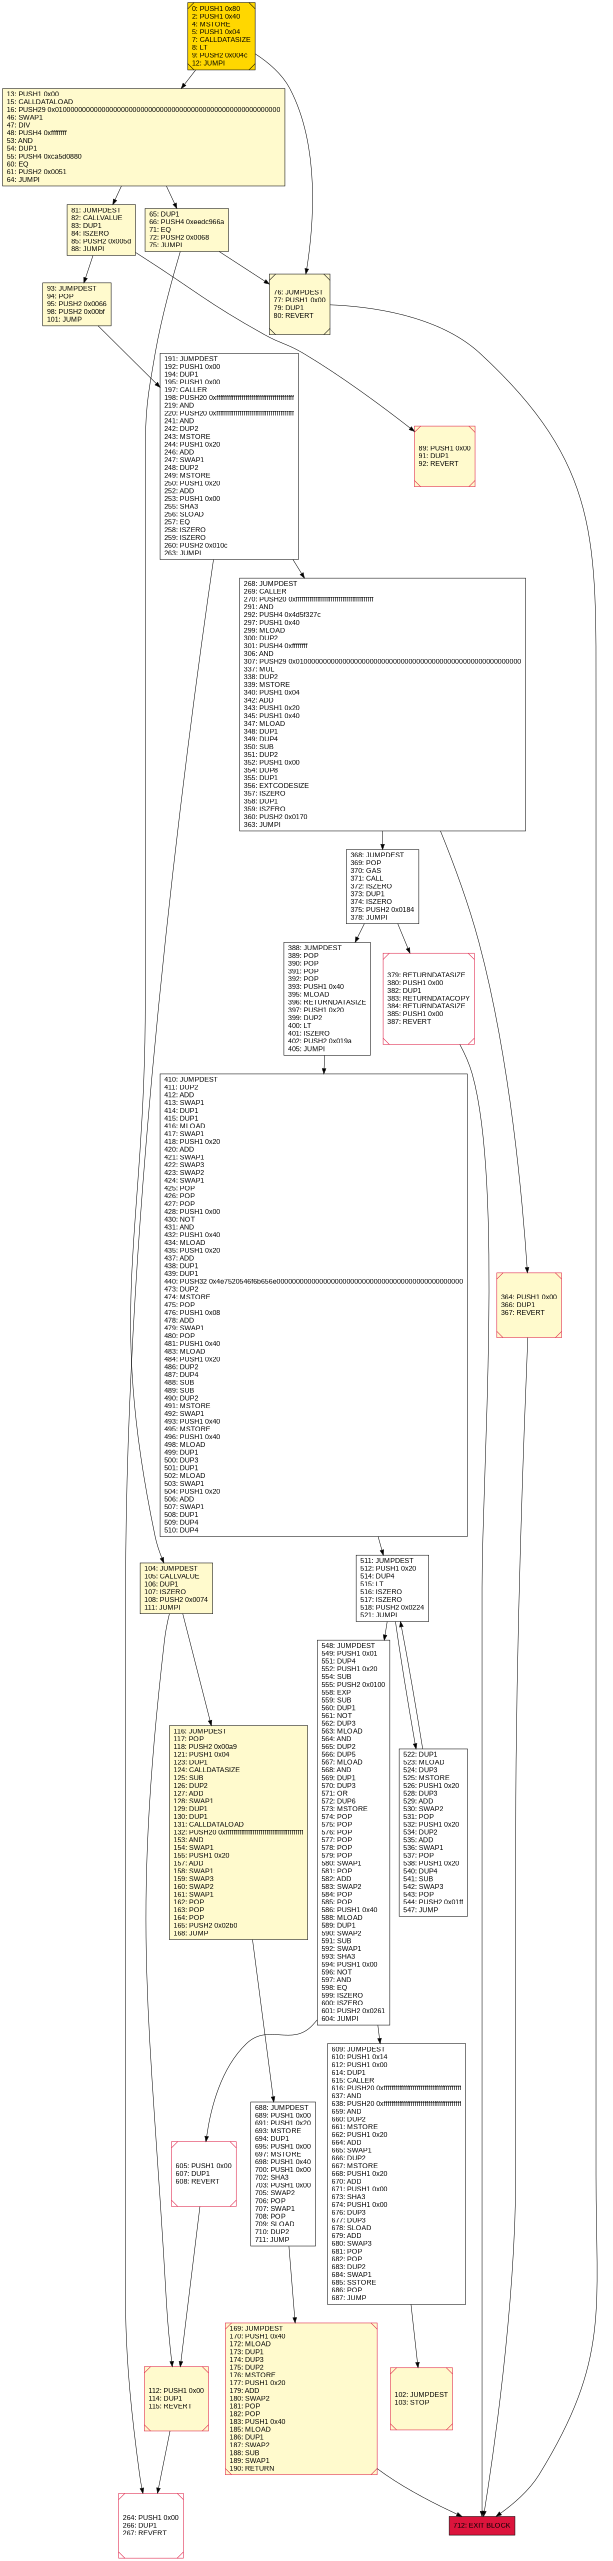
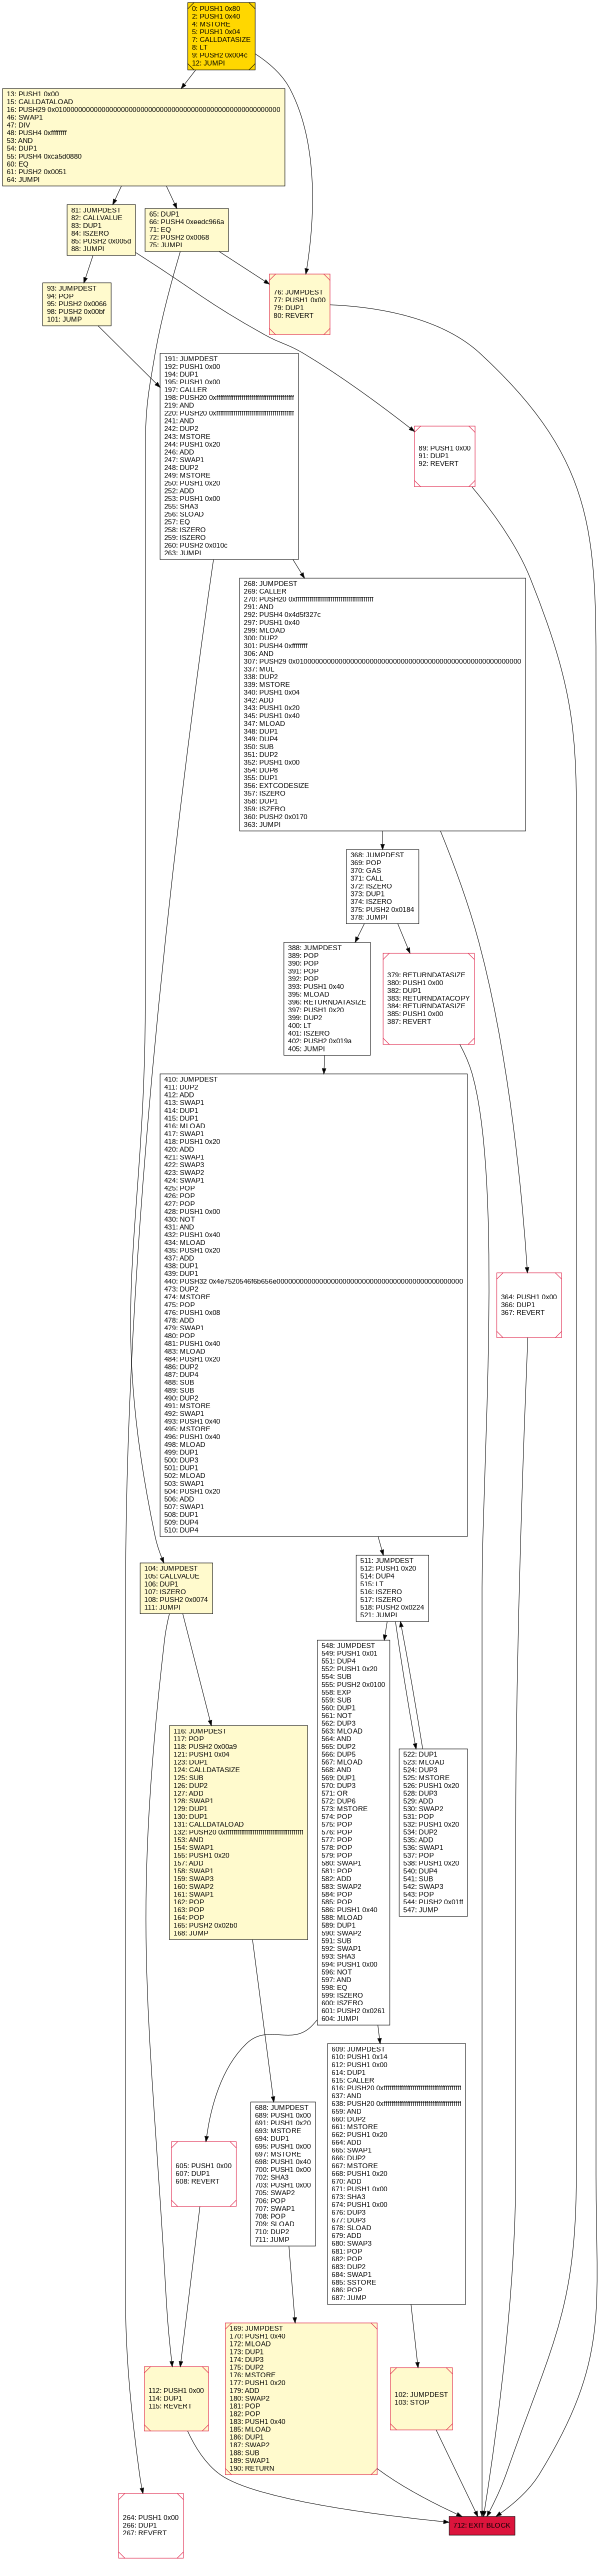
(300, 304) -> (300, 304)
(445, 456) -> (445, 456)
(529, 1305) -> (529, 1305)
none -> (576, 1494)
(164, 2459) -> (303, 2502)
none -> (456, 2471)
